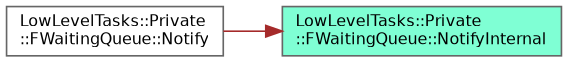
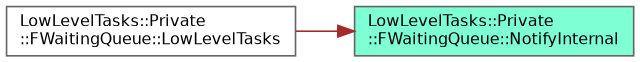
(115, 31) -> (151, 31)
